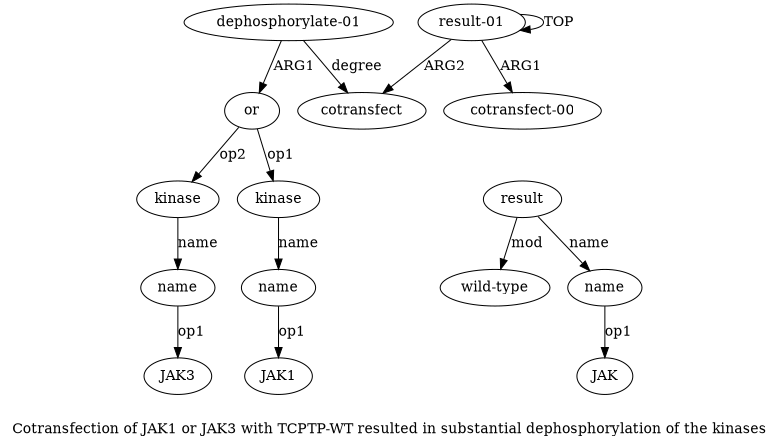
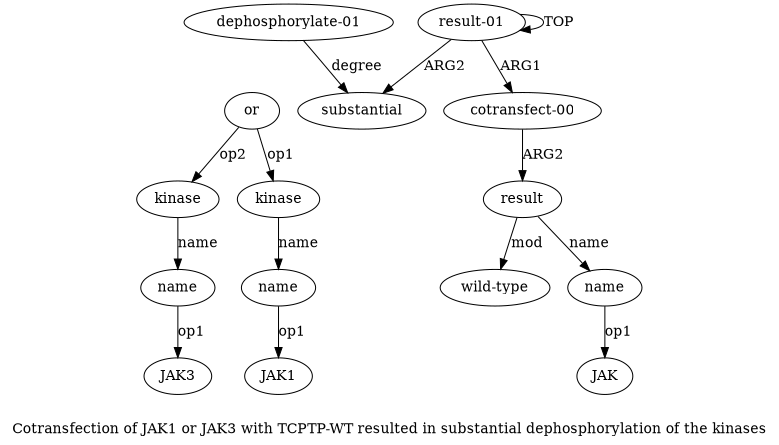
(272, 62) -> none
(362, 111) -> (362, 111)
none -> (523, 150)
